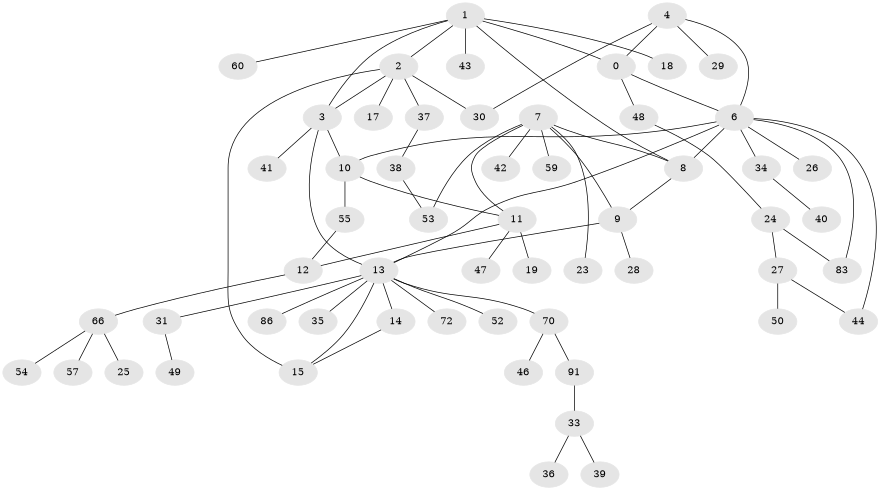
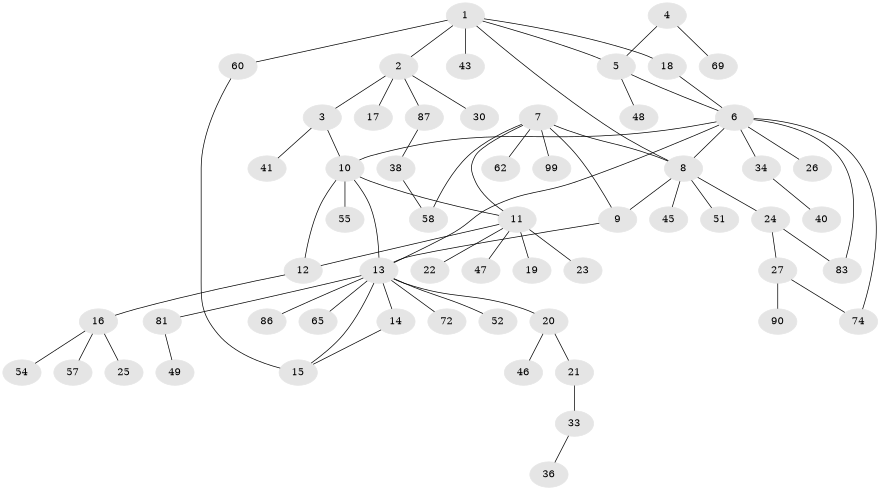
(739, 48) -> (701, 92)
(379, 50) -> none
(572, 64) -> none
(616, 67) -> (616, 67)
(718, 67) -> (718, 67)
(424, 118) -> (424, 118)
(714, 160) -> (727, 194)
(501, 169) -> (501, 169)
(552, 169) -> (552, 169)
(228, 181) -> (201, 242)
(586, 187) -> (550, 245)
(311, 209) -> (374, 216)
(429, 220) -> (429, 220)
none -> (669, 220)
none -> (720, 220)
(323, 246) -> (315, 217)
none -> (430, 271)
(634, 271) -> none
(98, 322) -> (98, 322)
(162, 322) -> (162, 322)
(318, 322) -> (318, 322)
(549, 322) -> (549, 322)
(778, 322) -> (778, 322)
(858, 322) -> (858, 322)
(574, 373) -> (574, 373)
(600, 475) -> none
